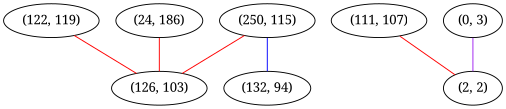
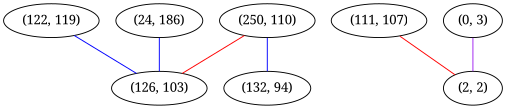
(267, 21) -> (267, 21)
(105, 54) -> (105, 54)
(159, 55) -> (159, 55)
